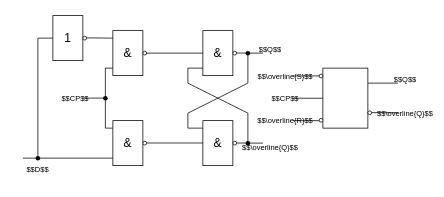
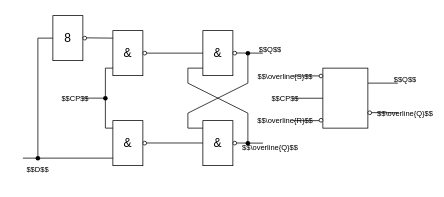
(68, 38) -> (68, 38)
